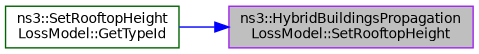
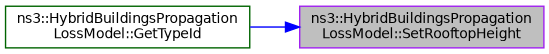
(92, 27) -> (128, 27)
